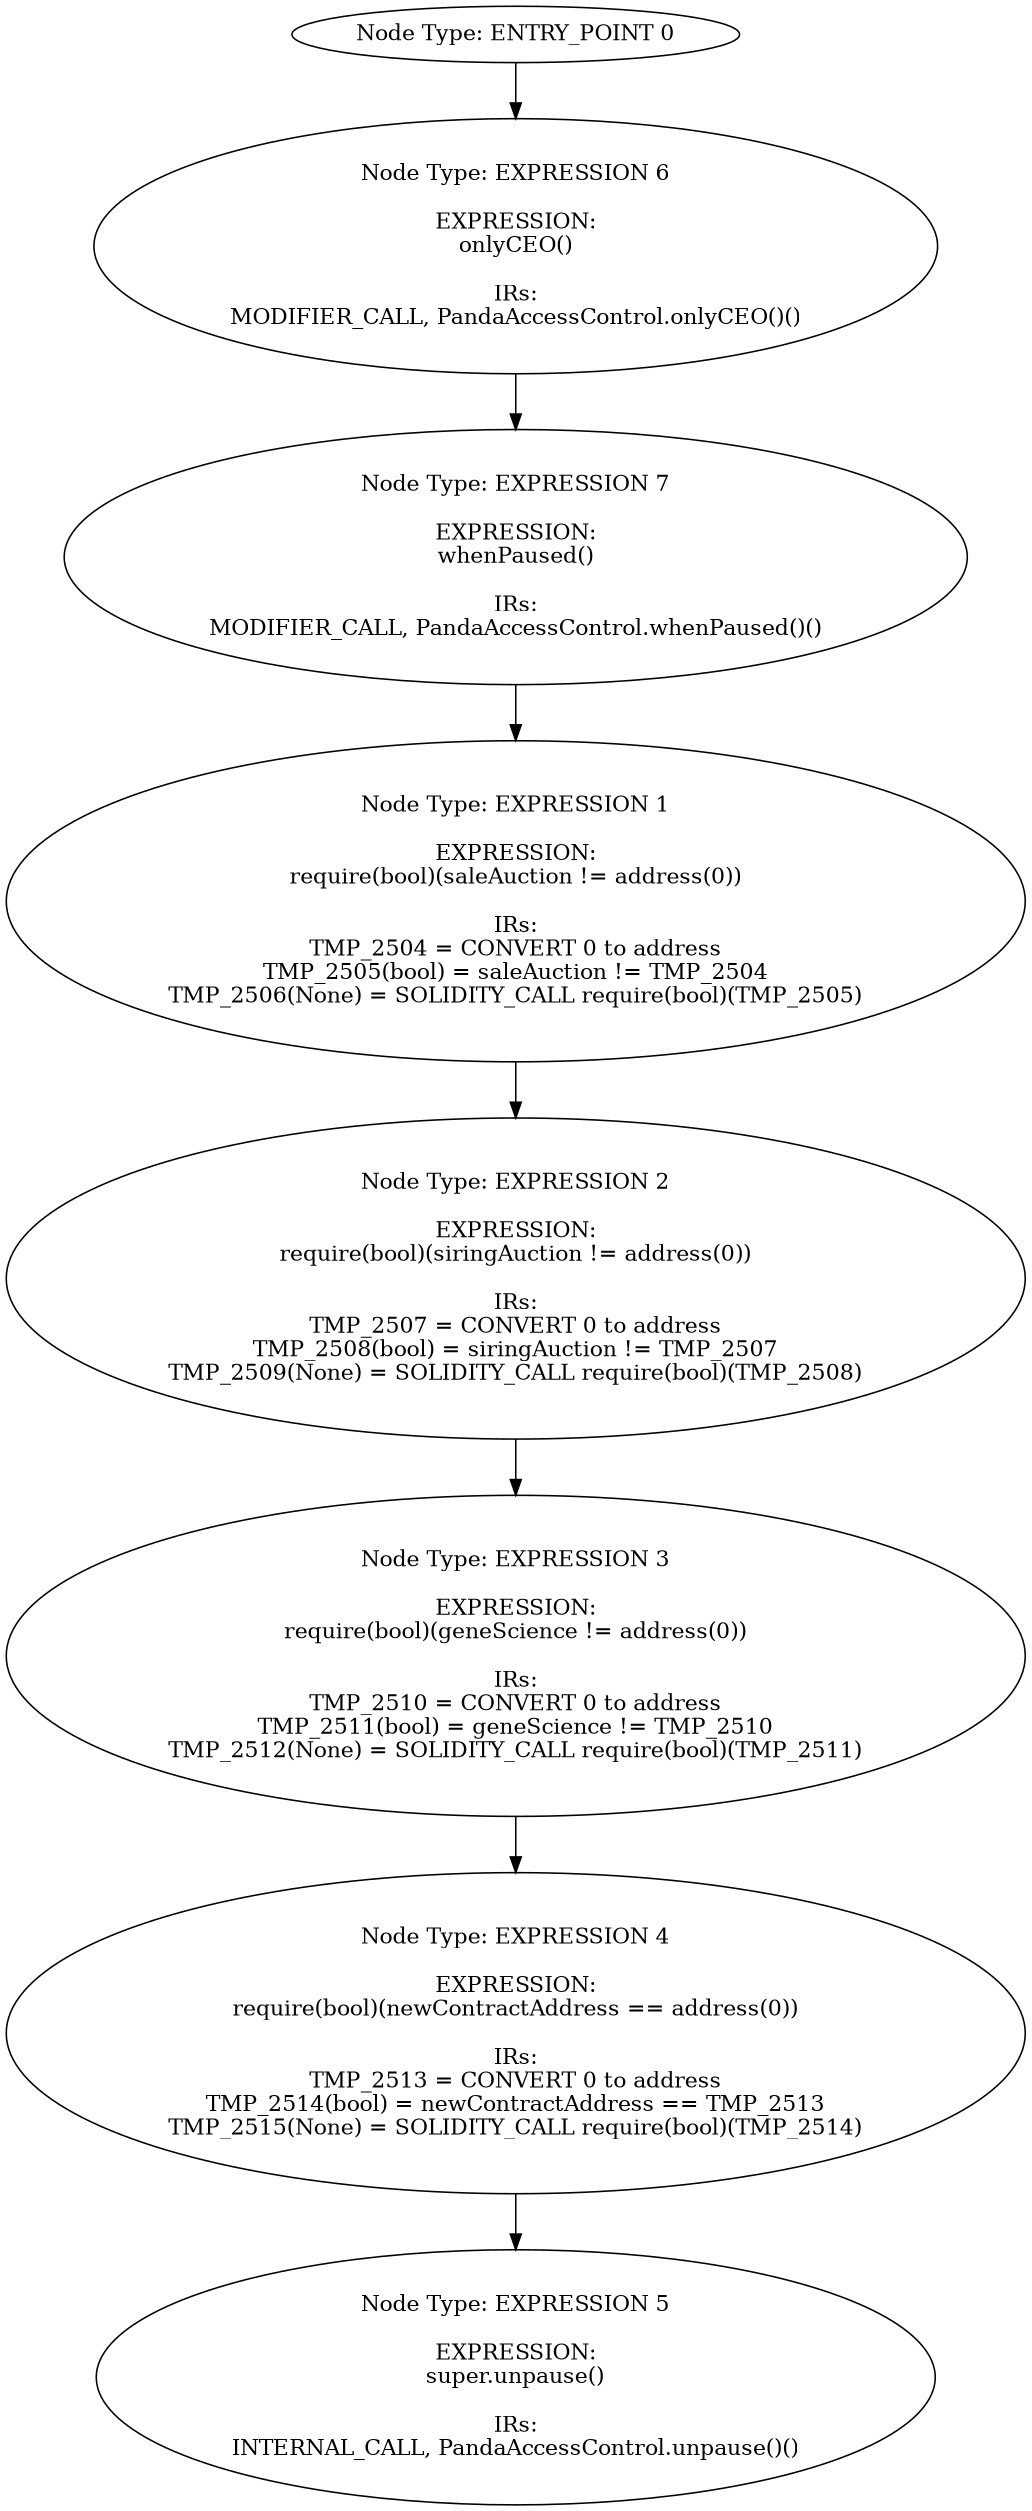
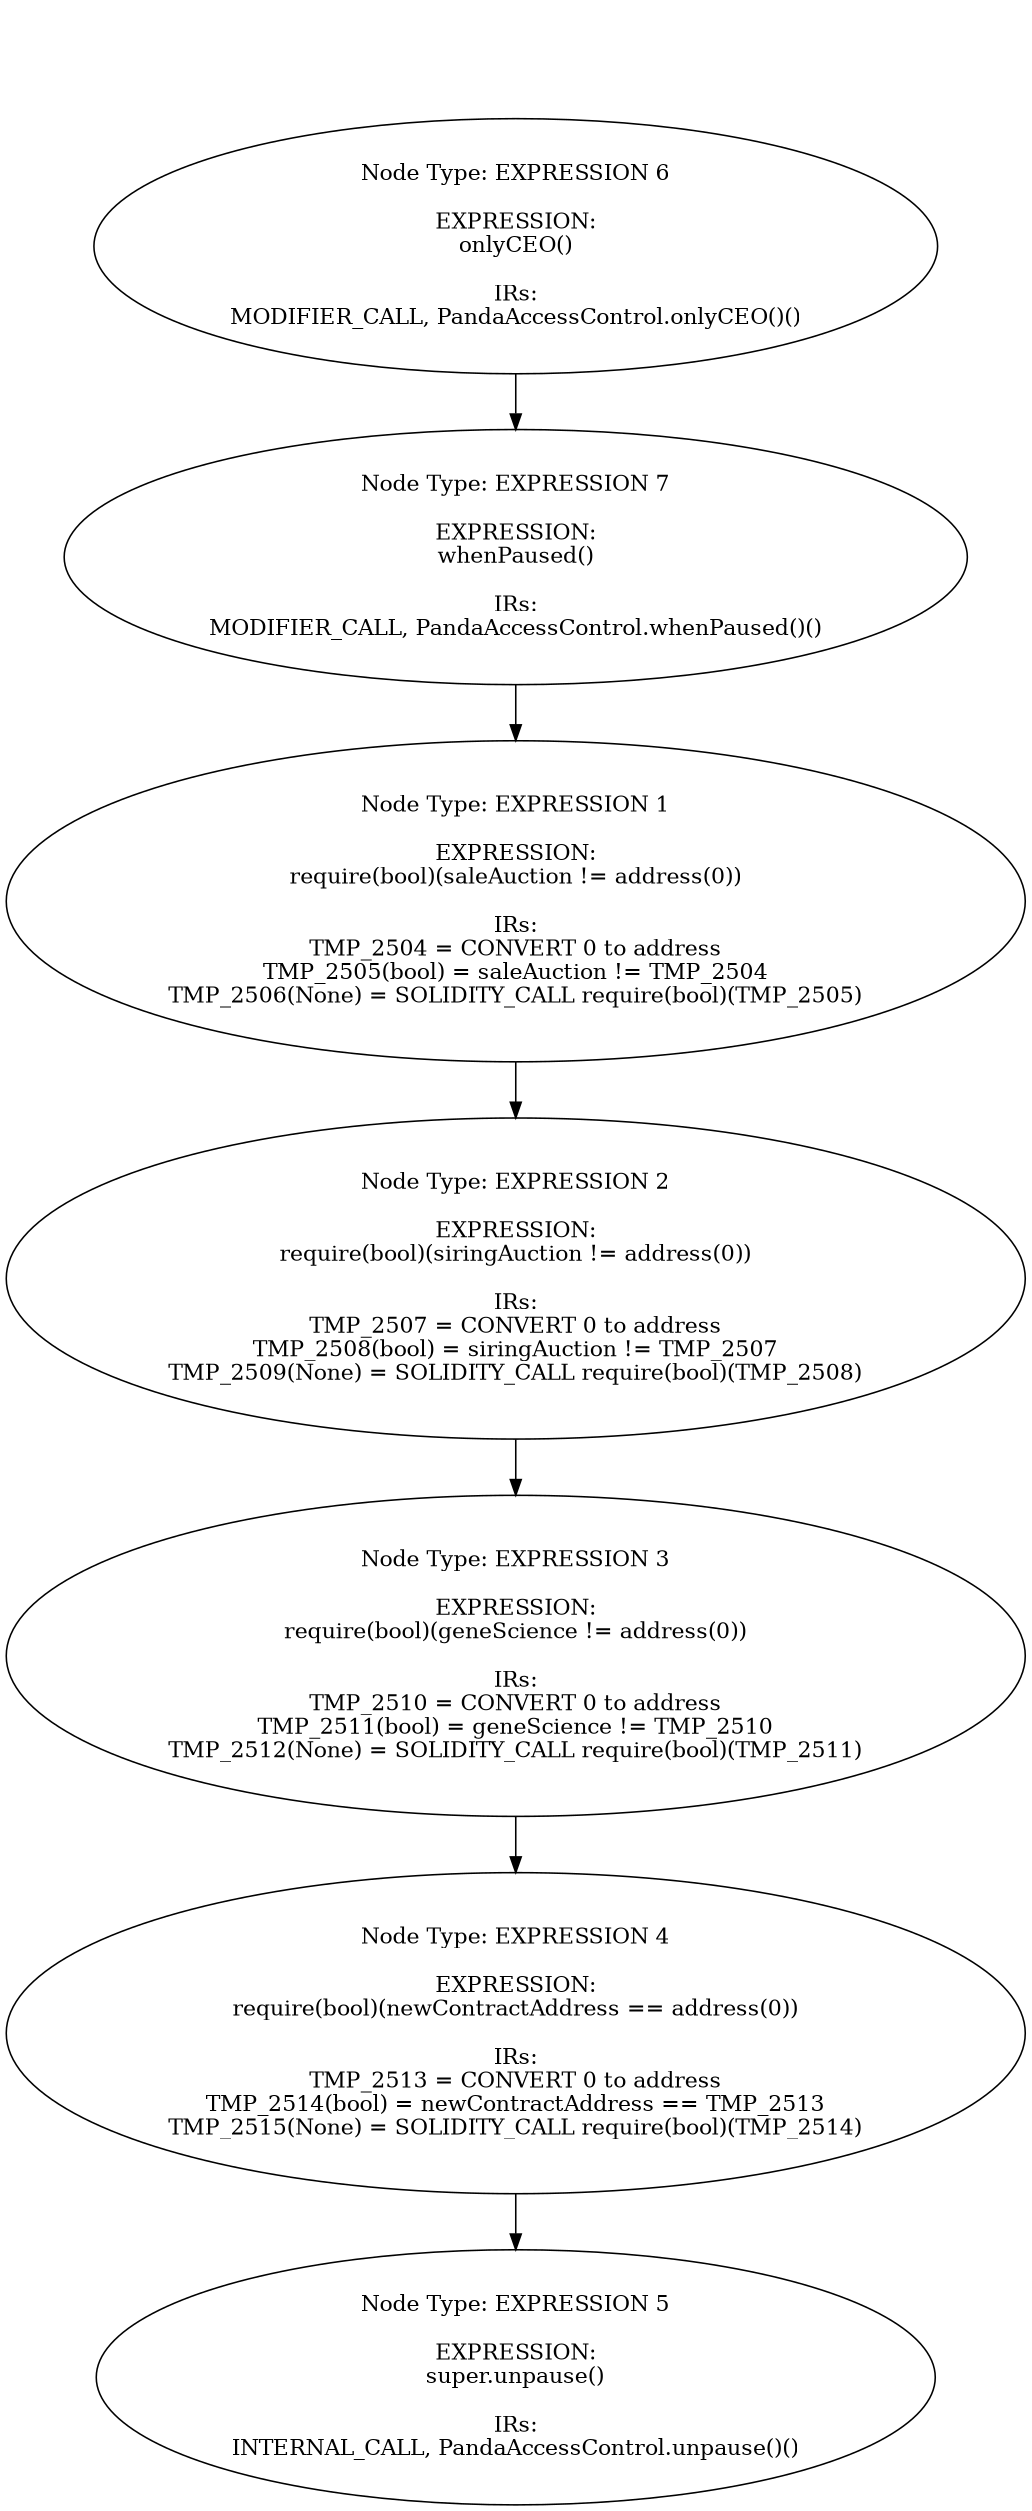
(516, 34) -> none
